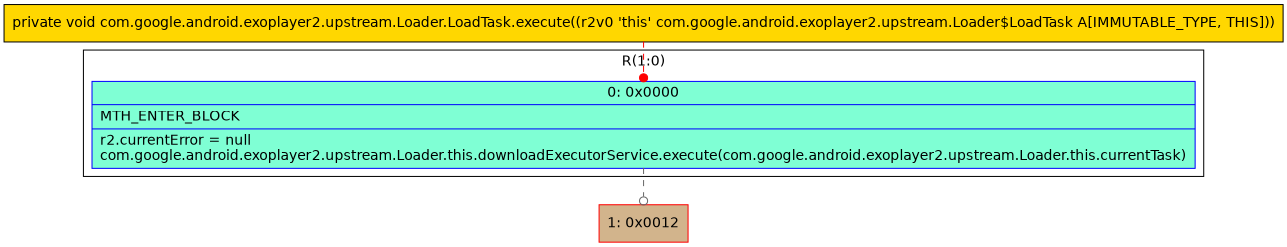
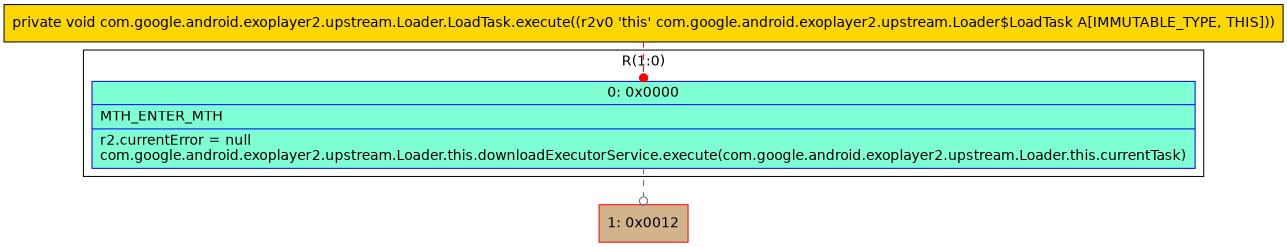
(170, 116) -> (162, 116)
